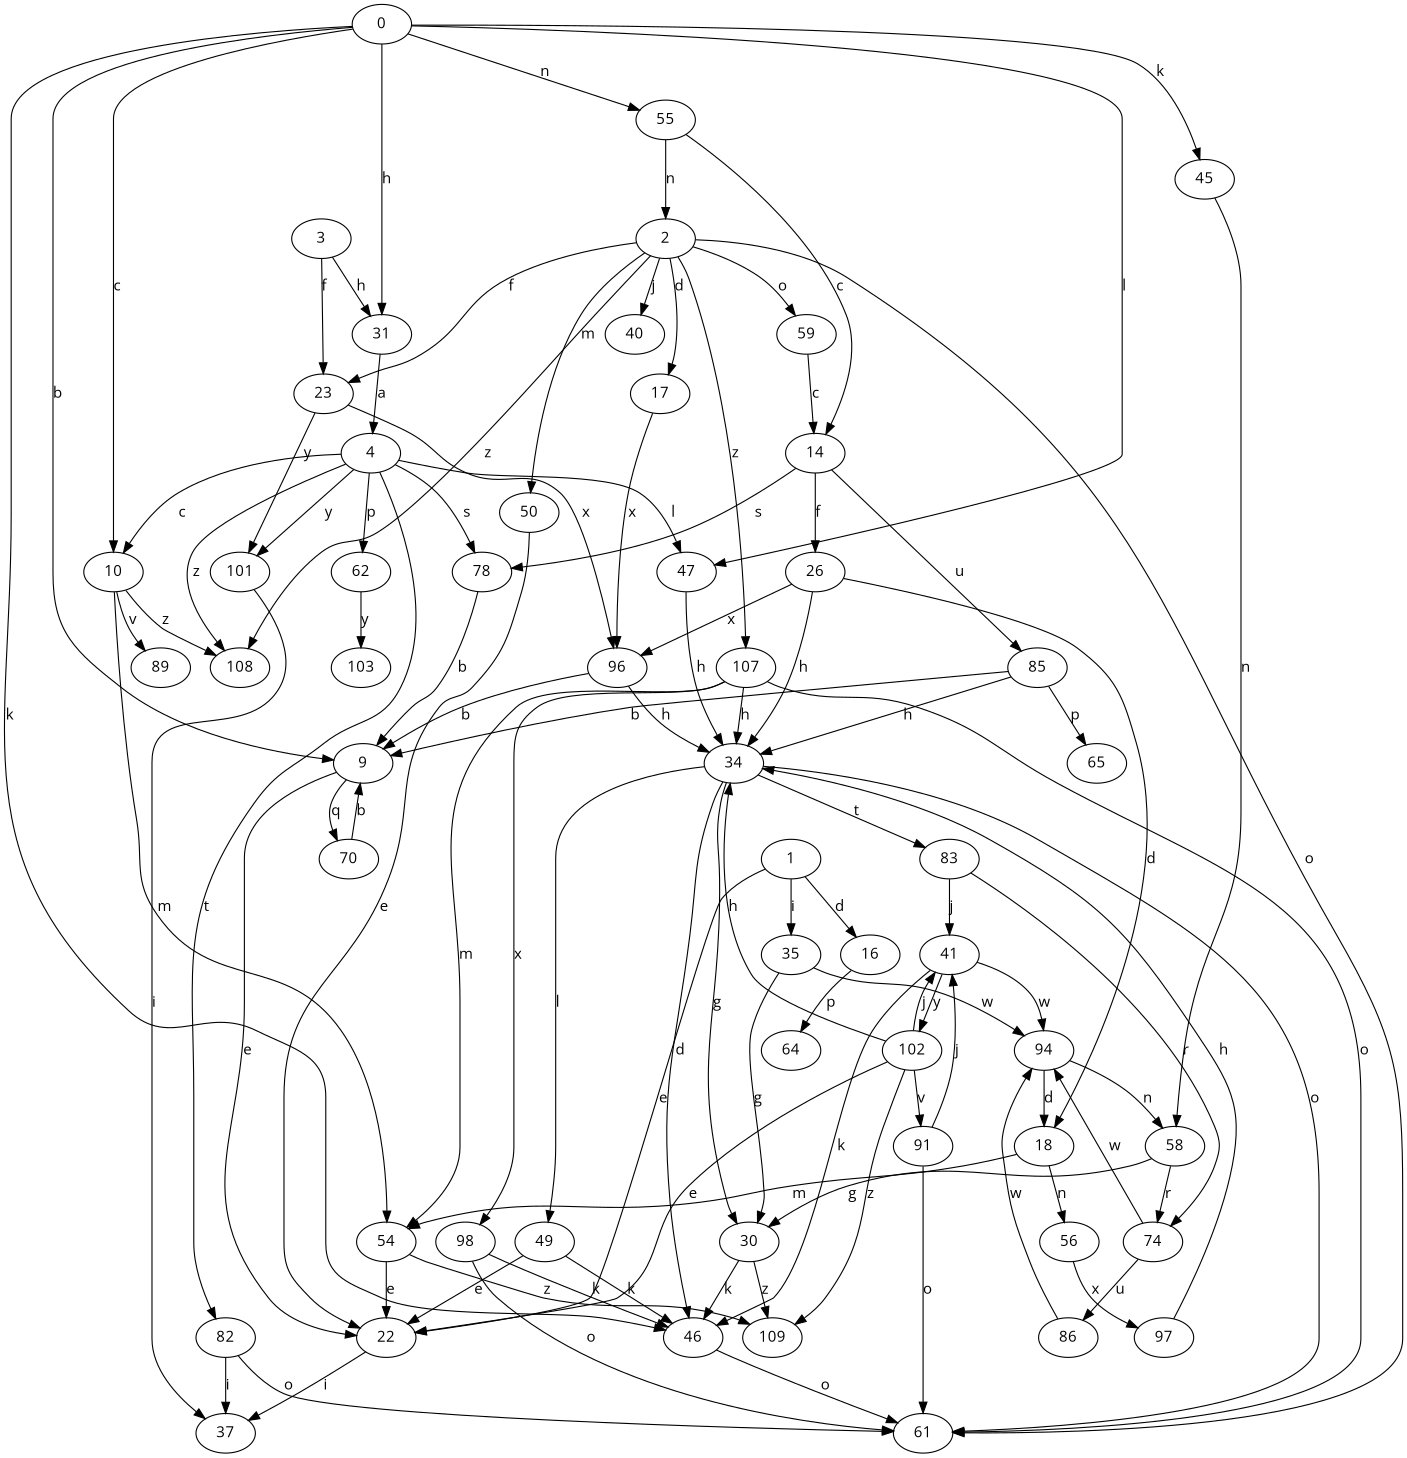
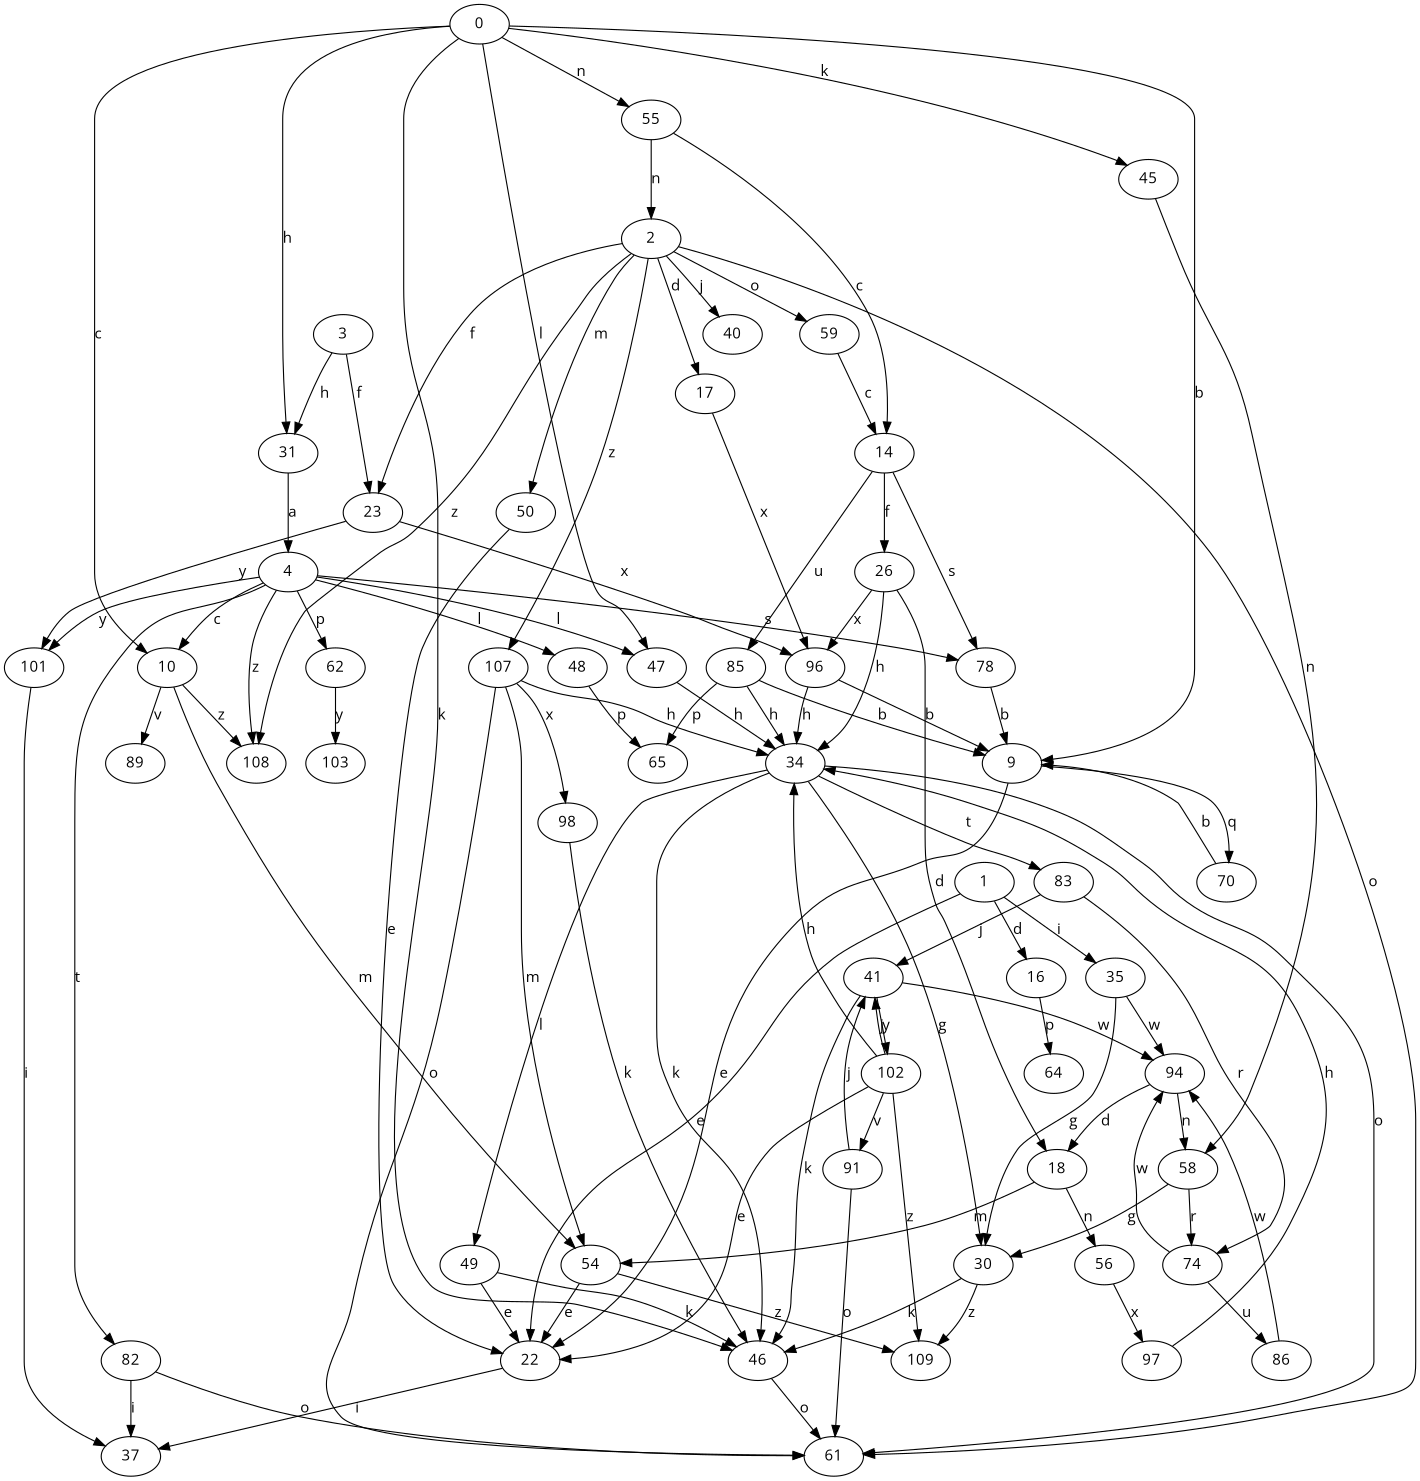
none -> (578, 668)
(681, 1050) -> (676, 1074)
(658, 1385) -> none
